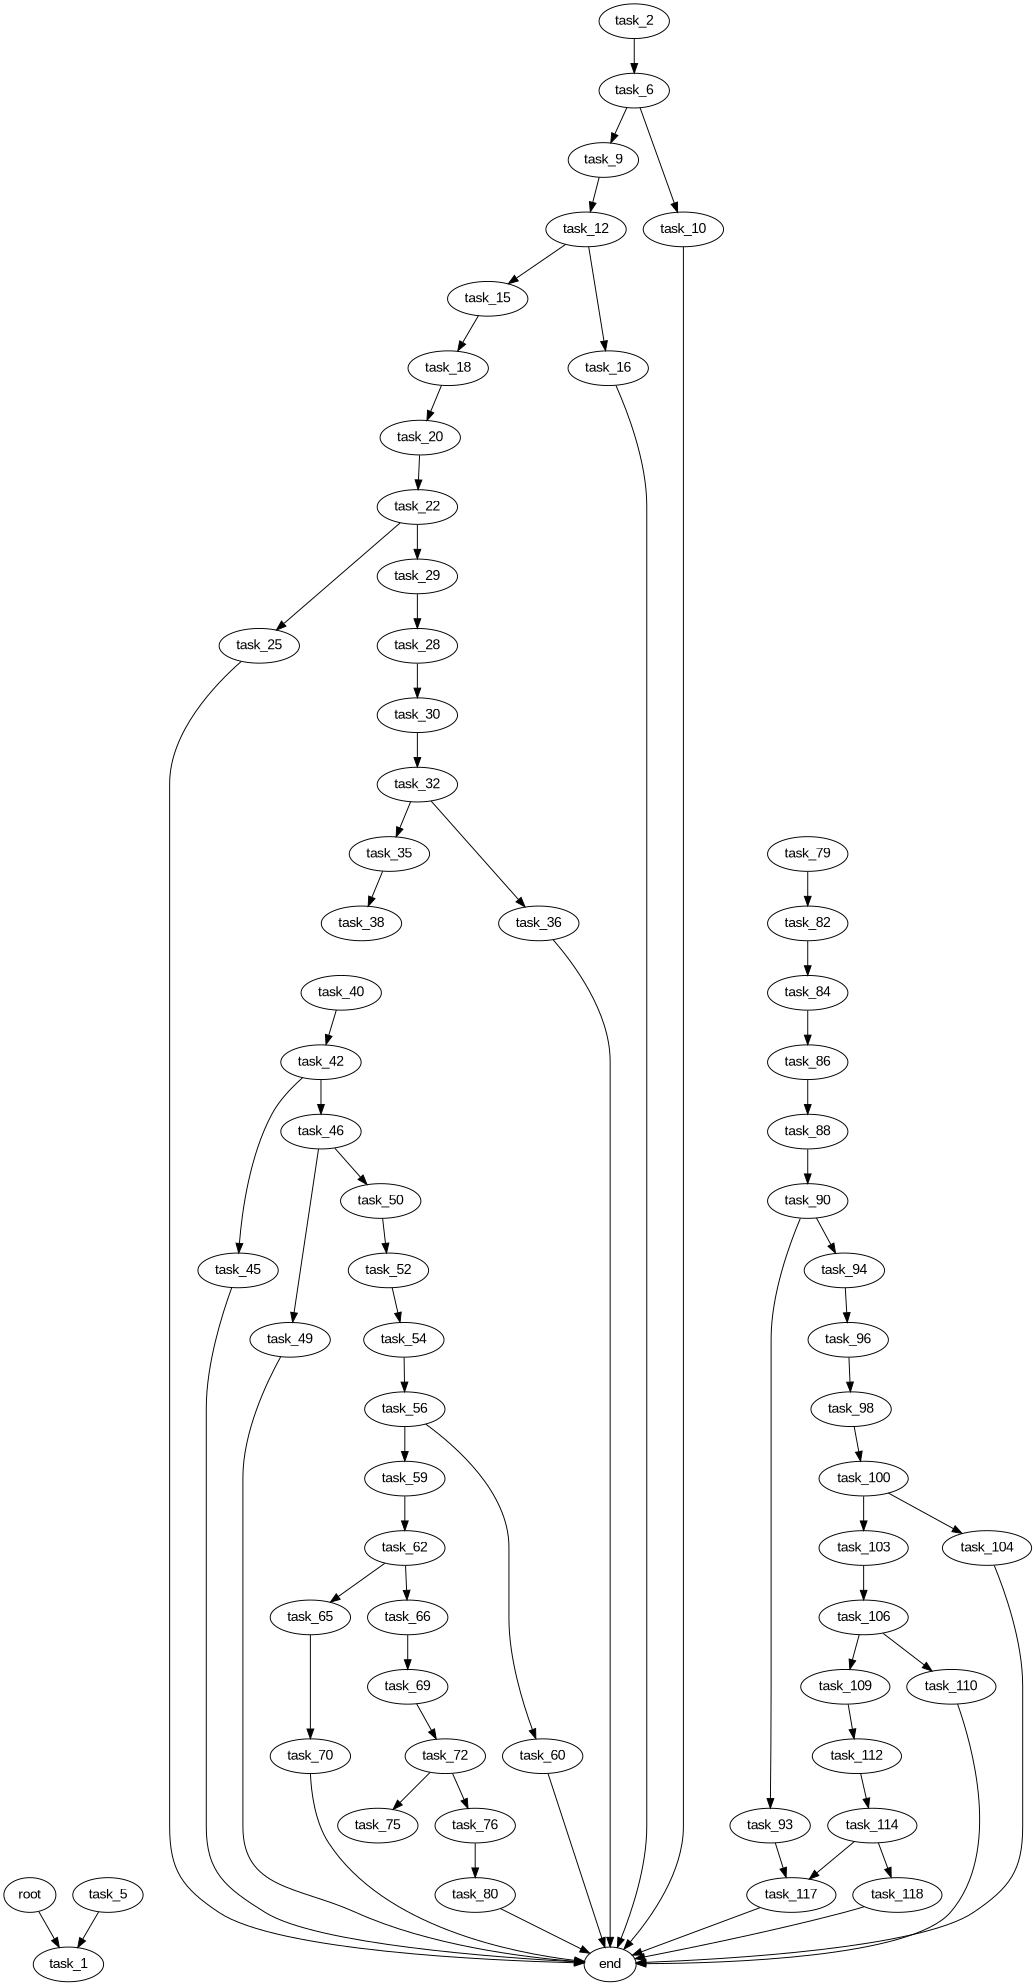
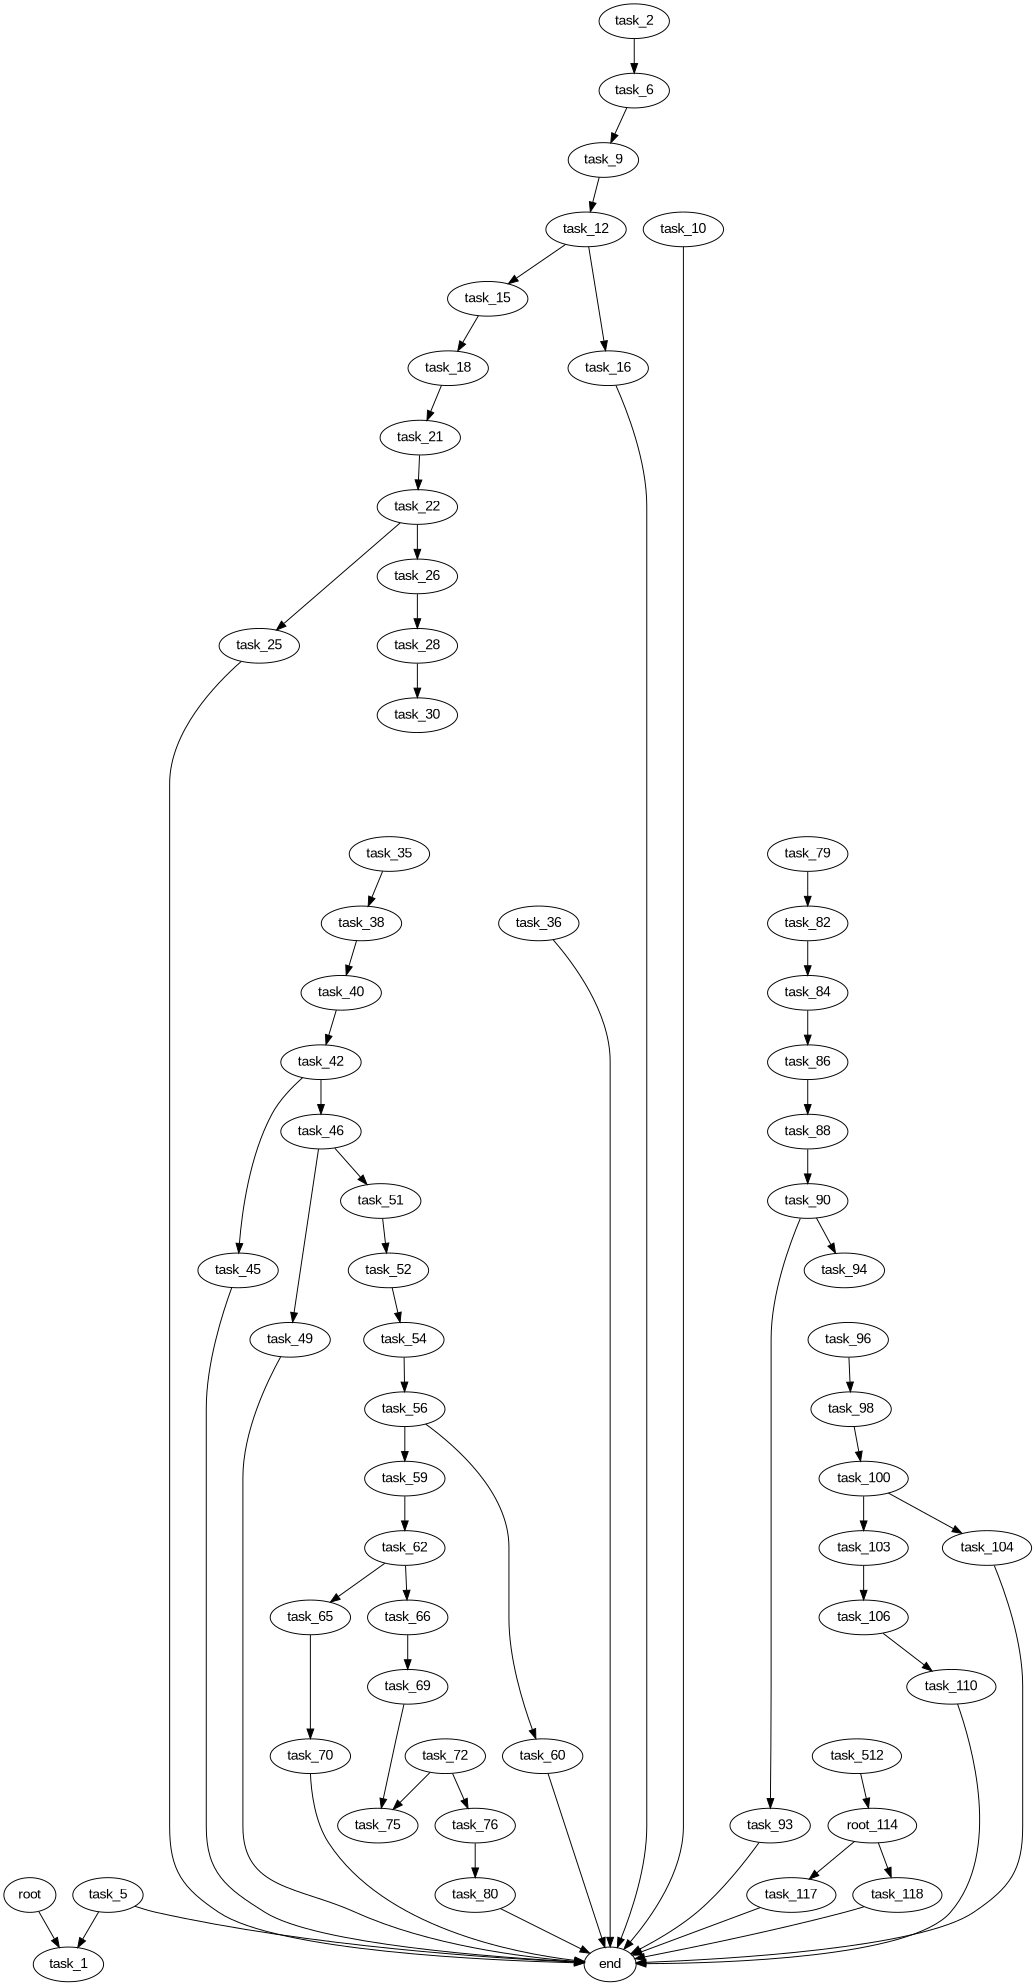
(657, 155) -> none
(420, 438) -> (420, 438)
(417, 576) -> (417, 576)
(417, 785) -> none
none -> (353, 953)
(381, 1201) -> (381, 1201)
(846, 1300) -> none
(845, 1687) -> none
(424, 1717) -> (393, 1751)
(857, 1756) -> (857, 1756)
(872, 1826) -> (872, 1826)
(779, 1855) -> (706, 1904)
none -> (353, 1944)
